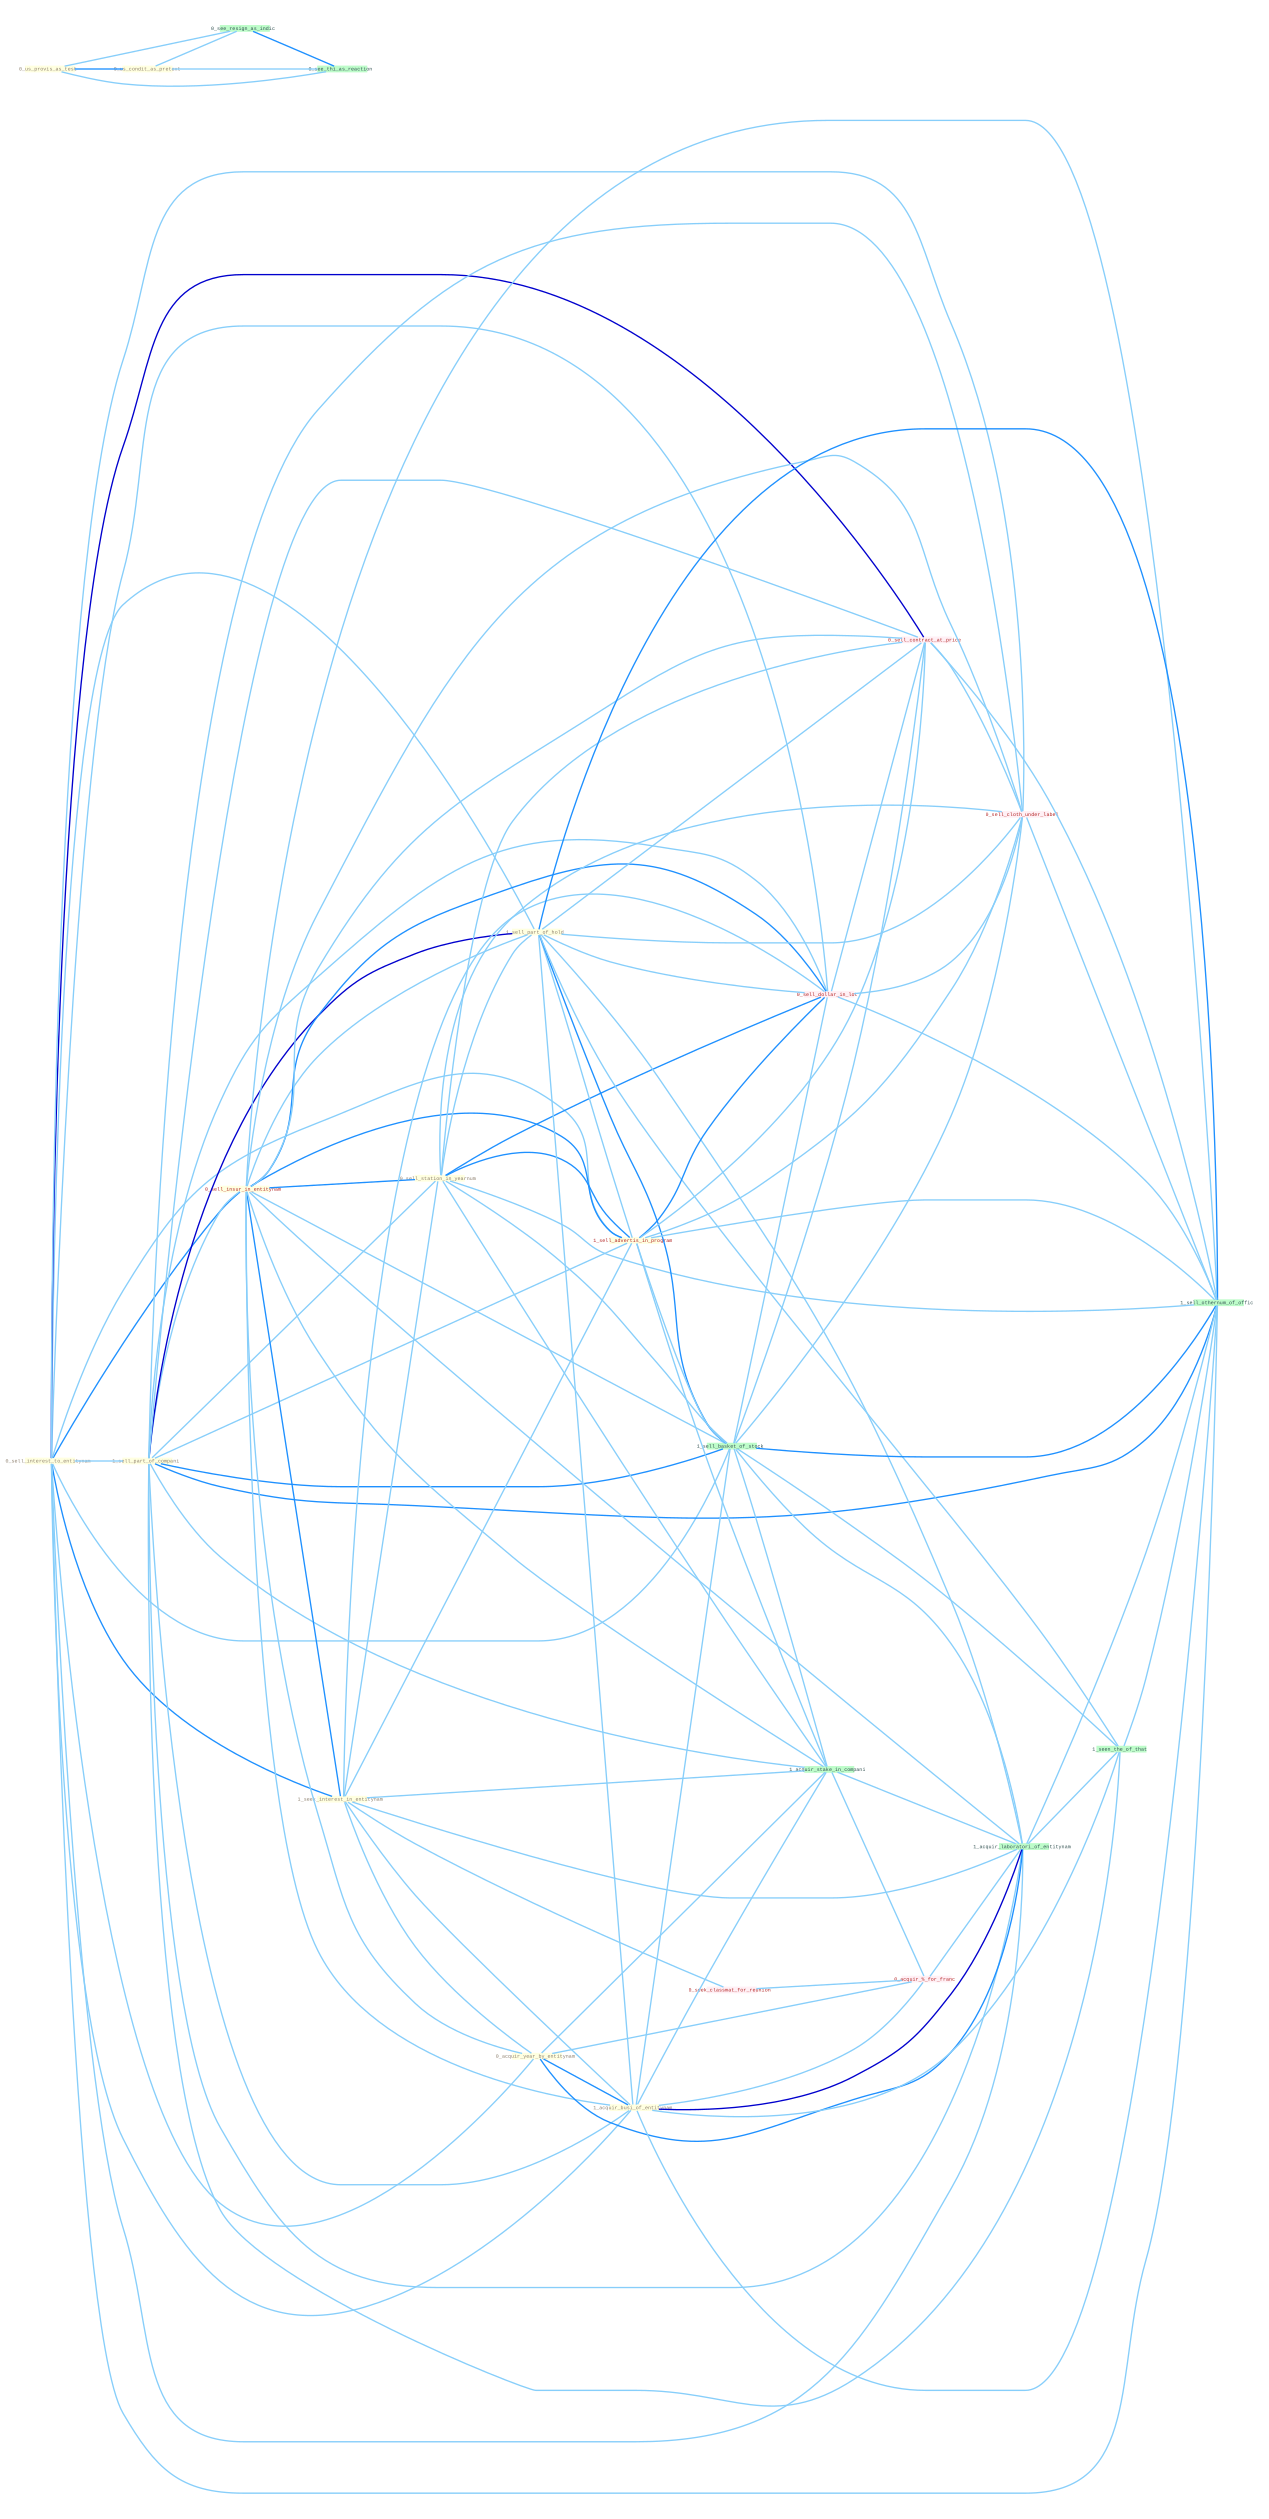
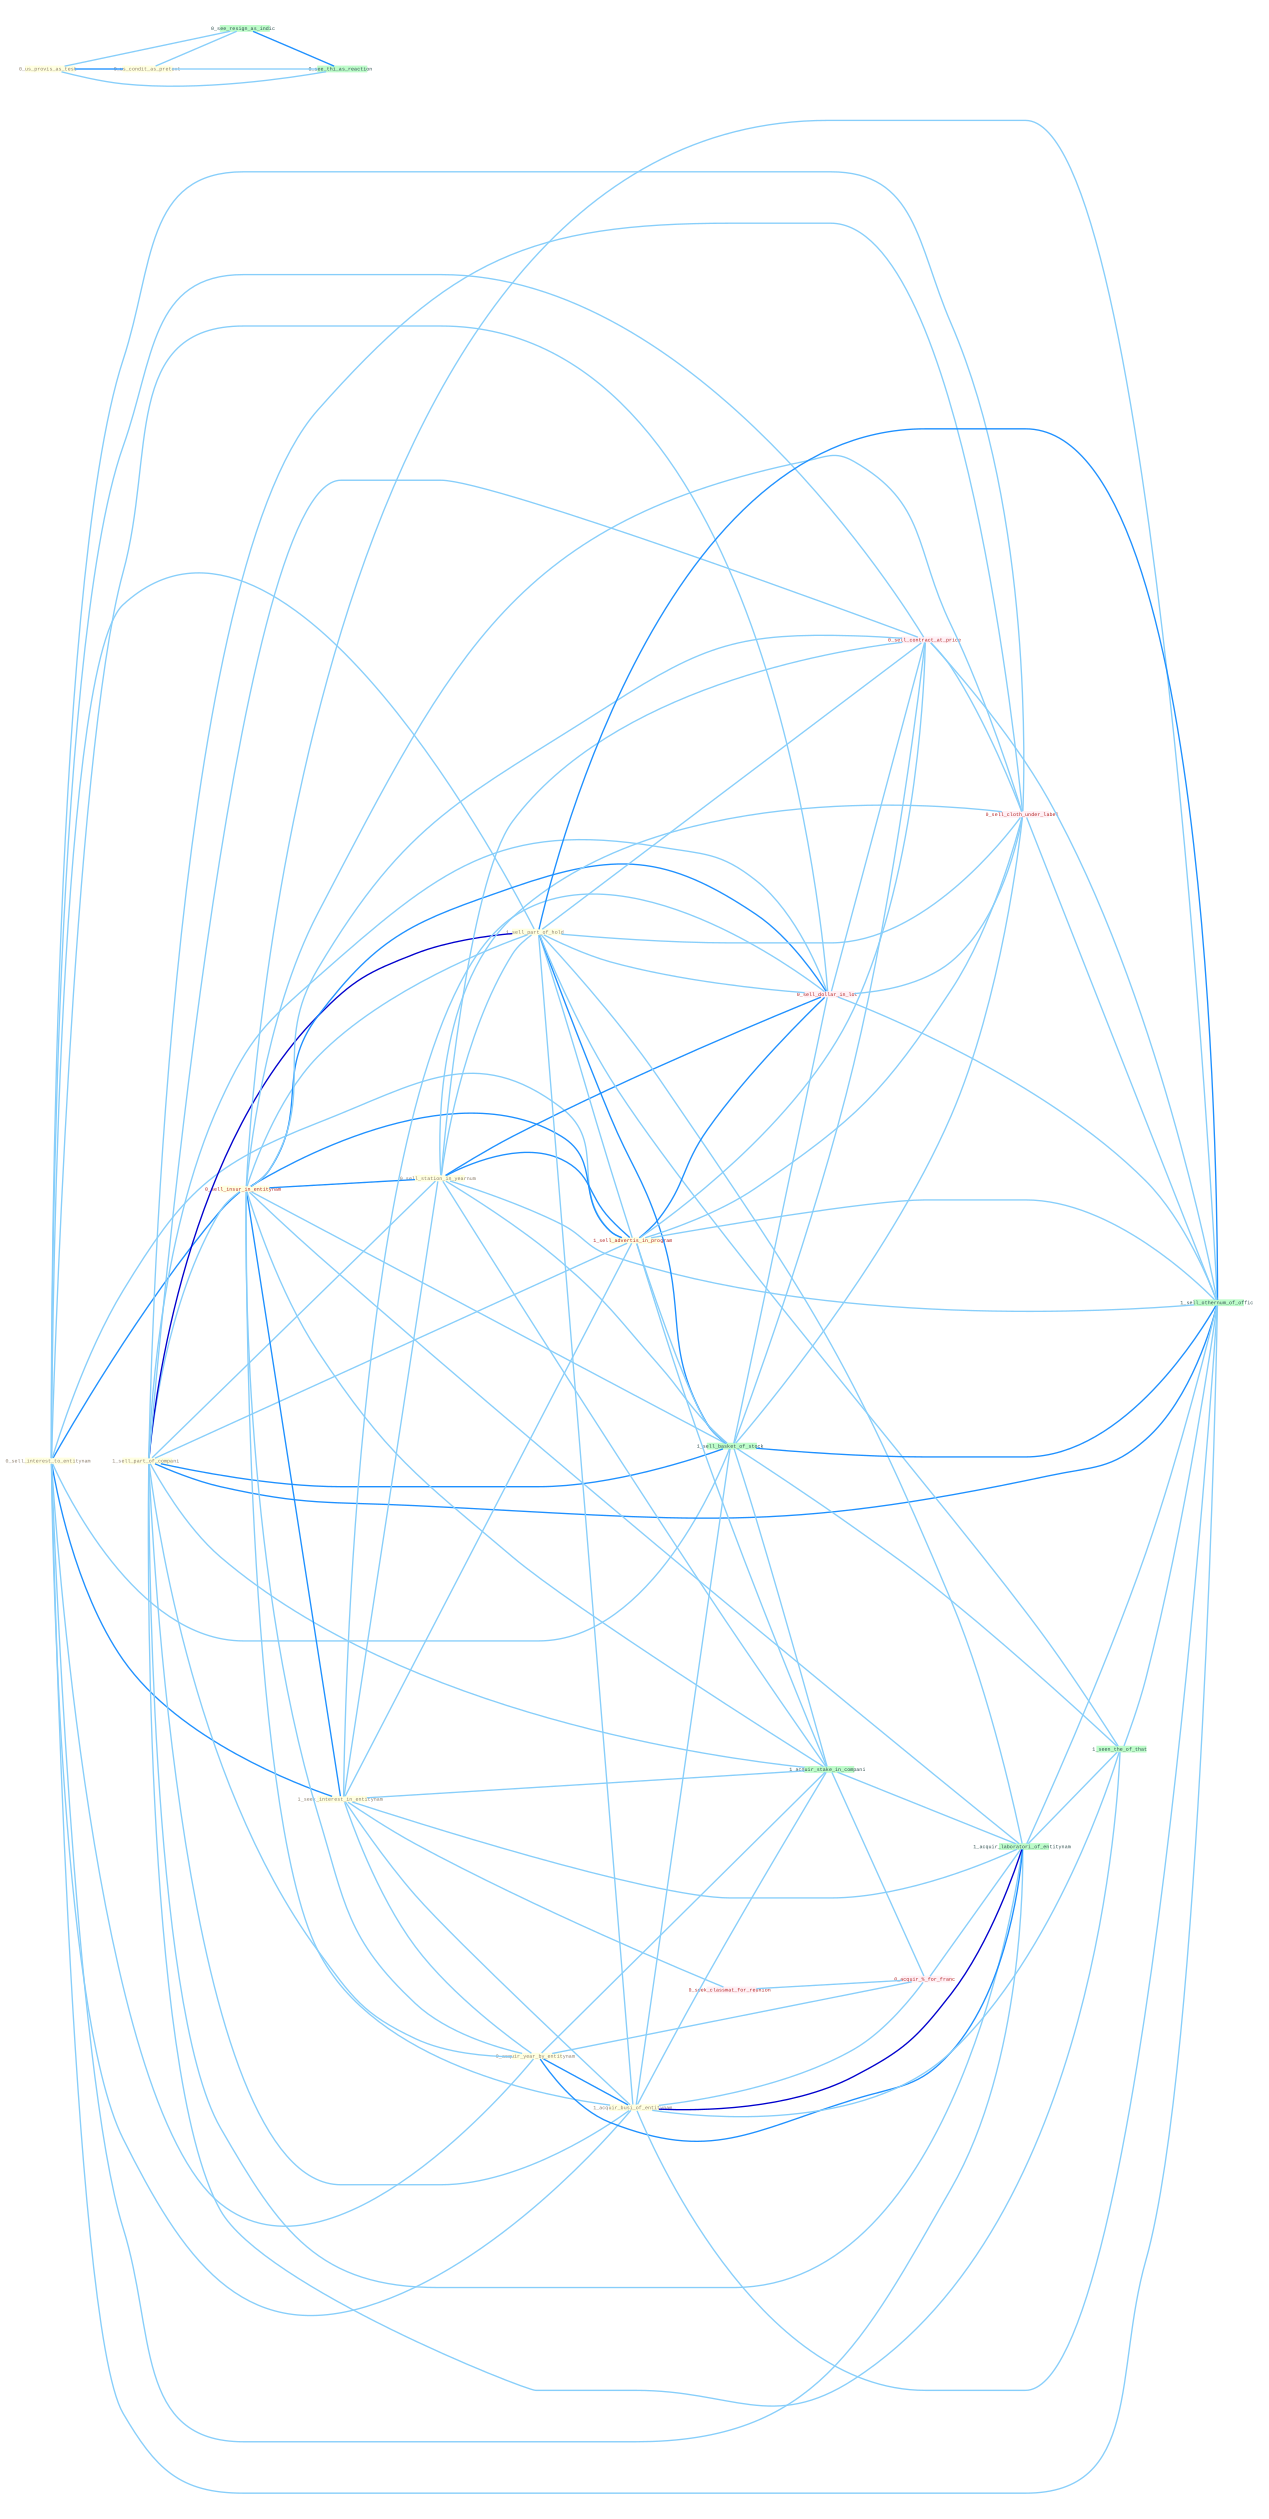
(129, 428) -> (129, 428)
(99, 1461) -> (247, 1826)
(925, 1614) -> none
